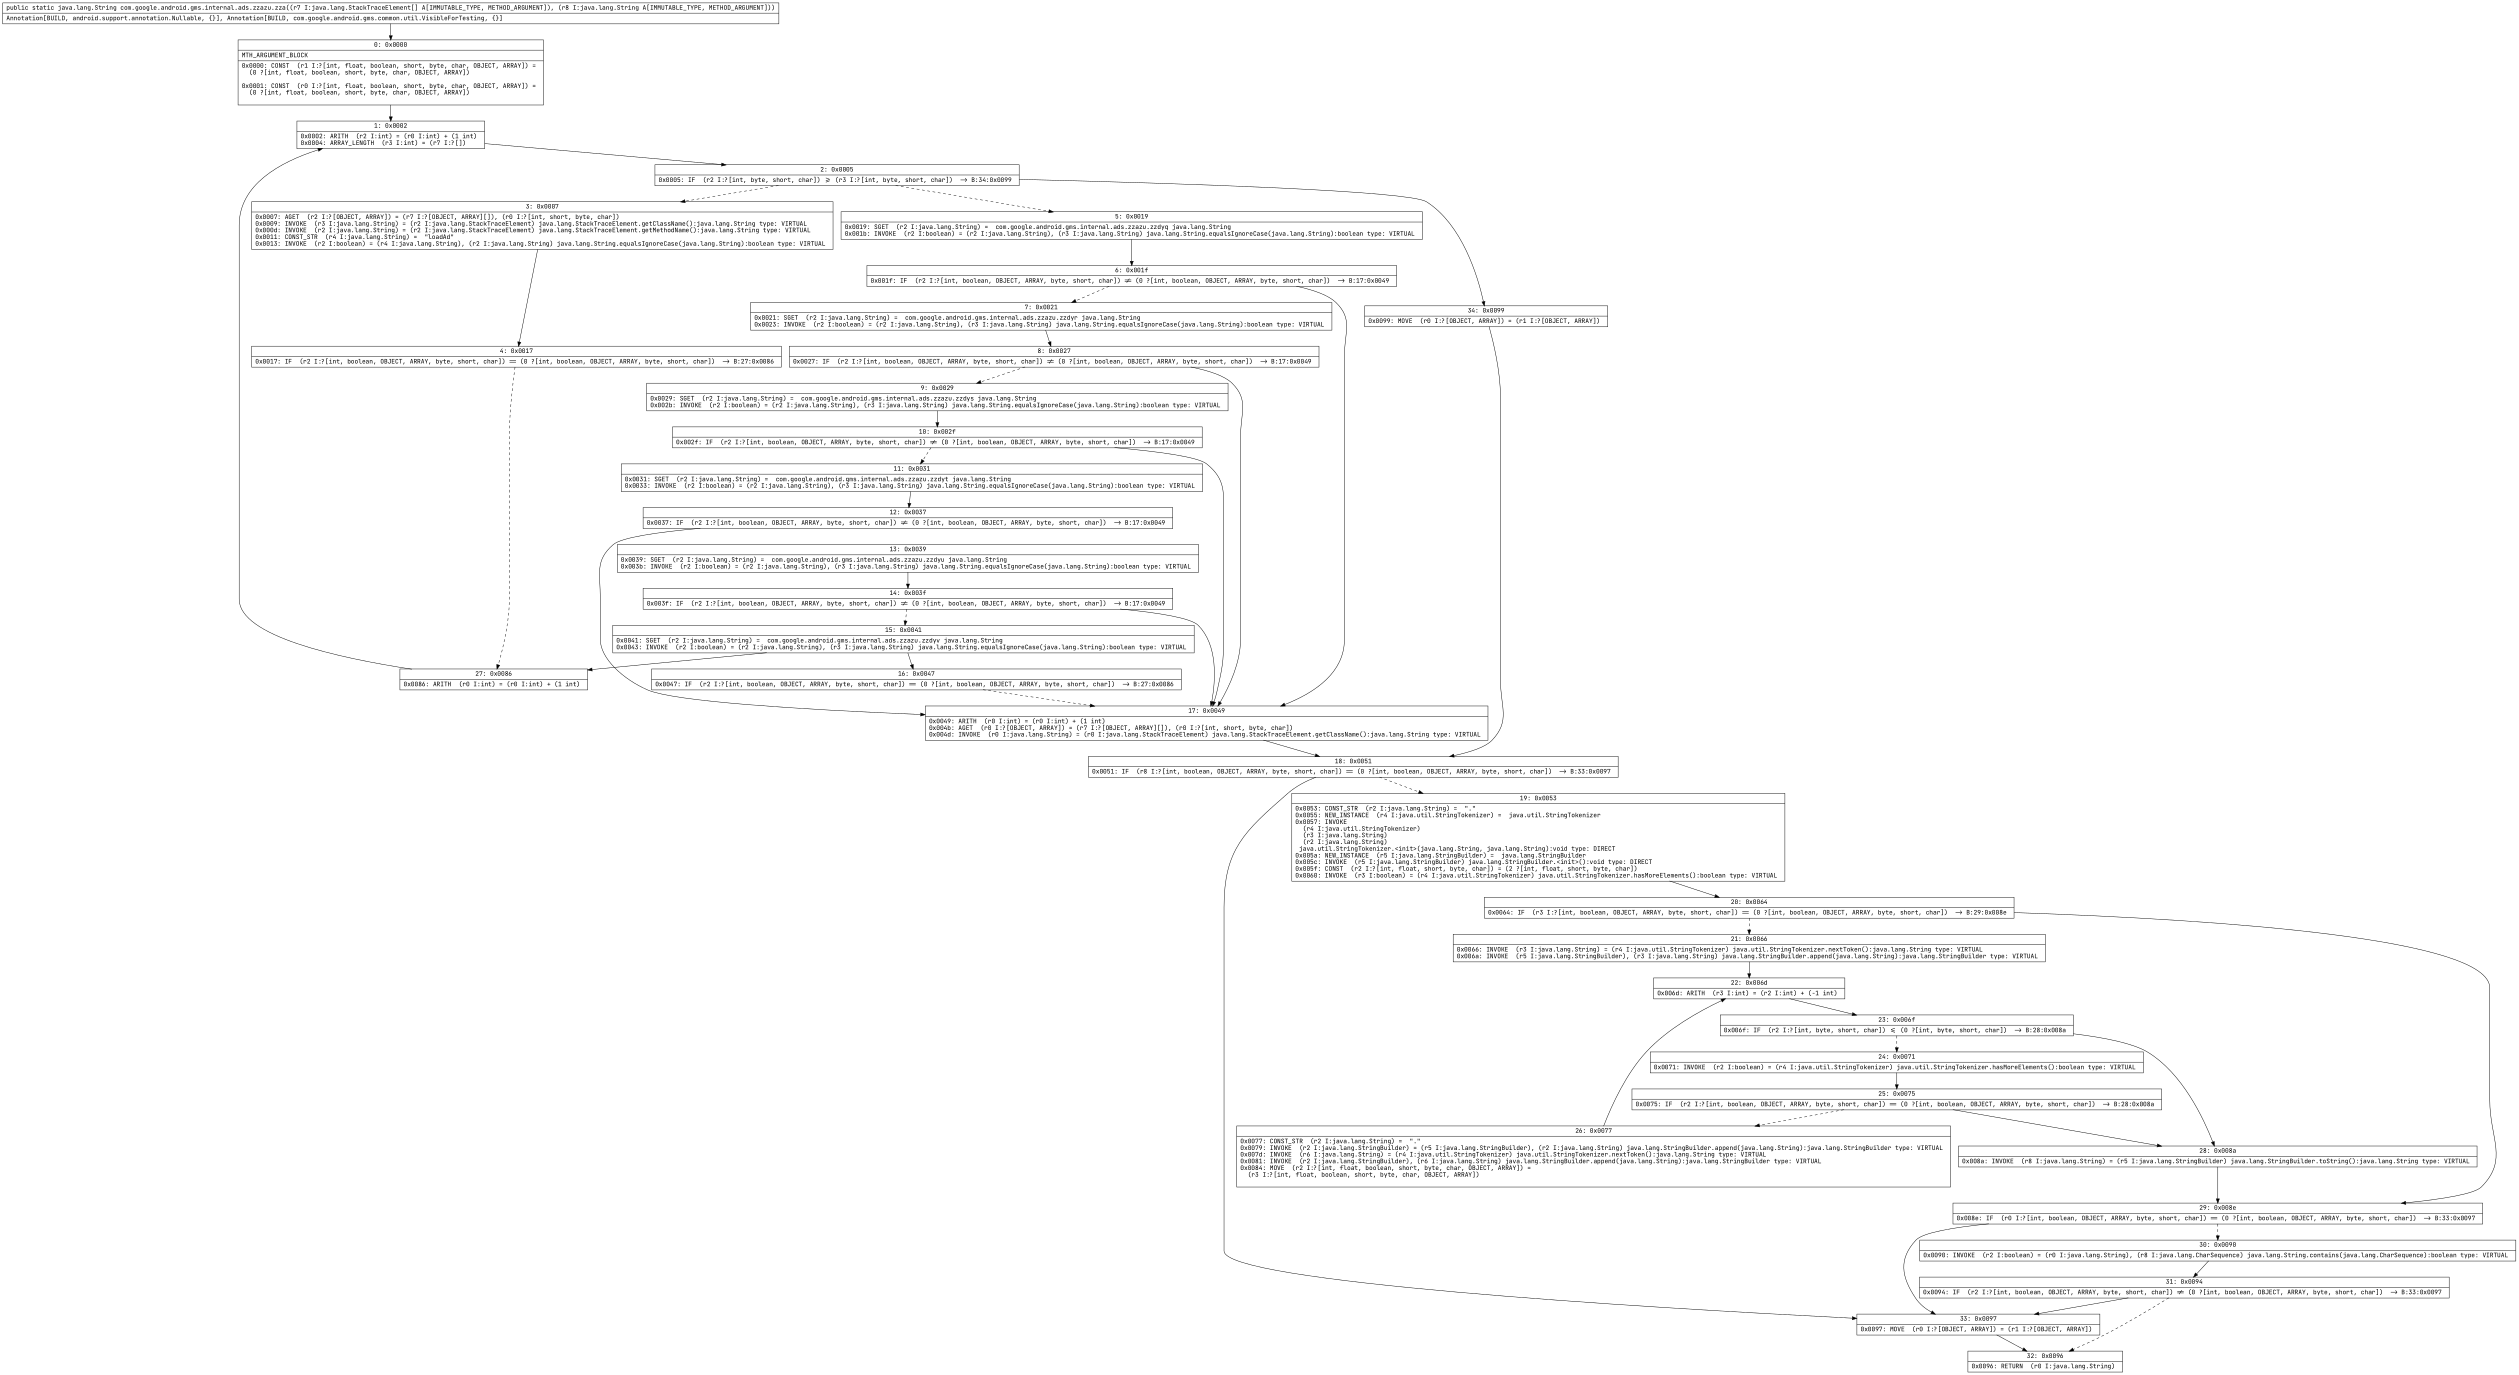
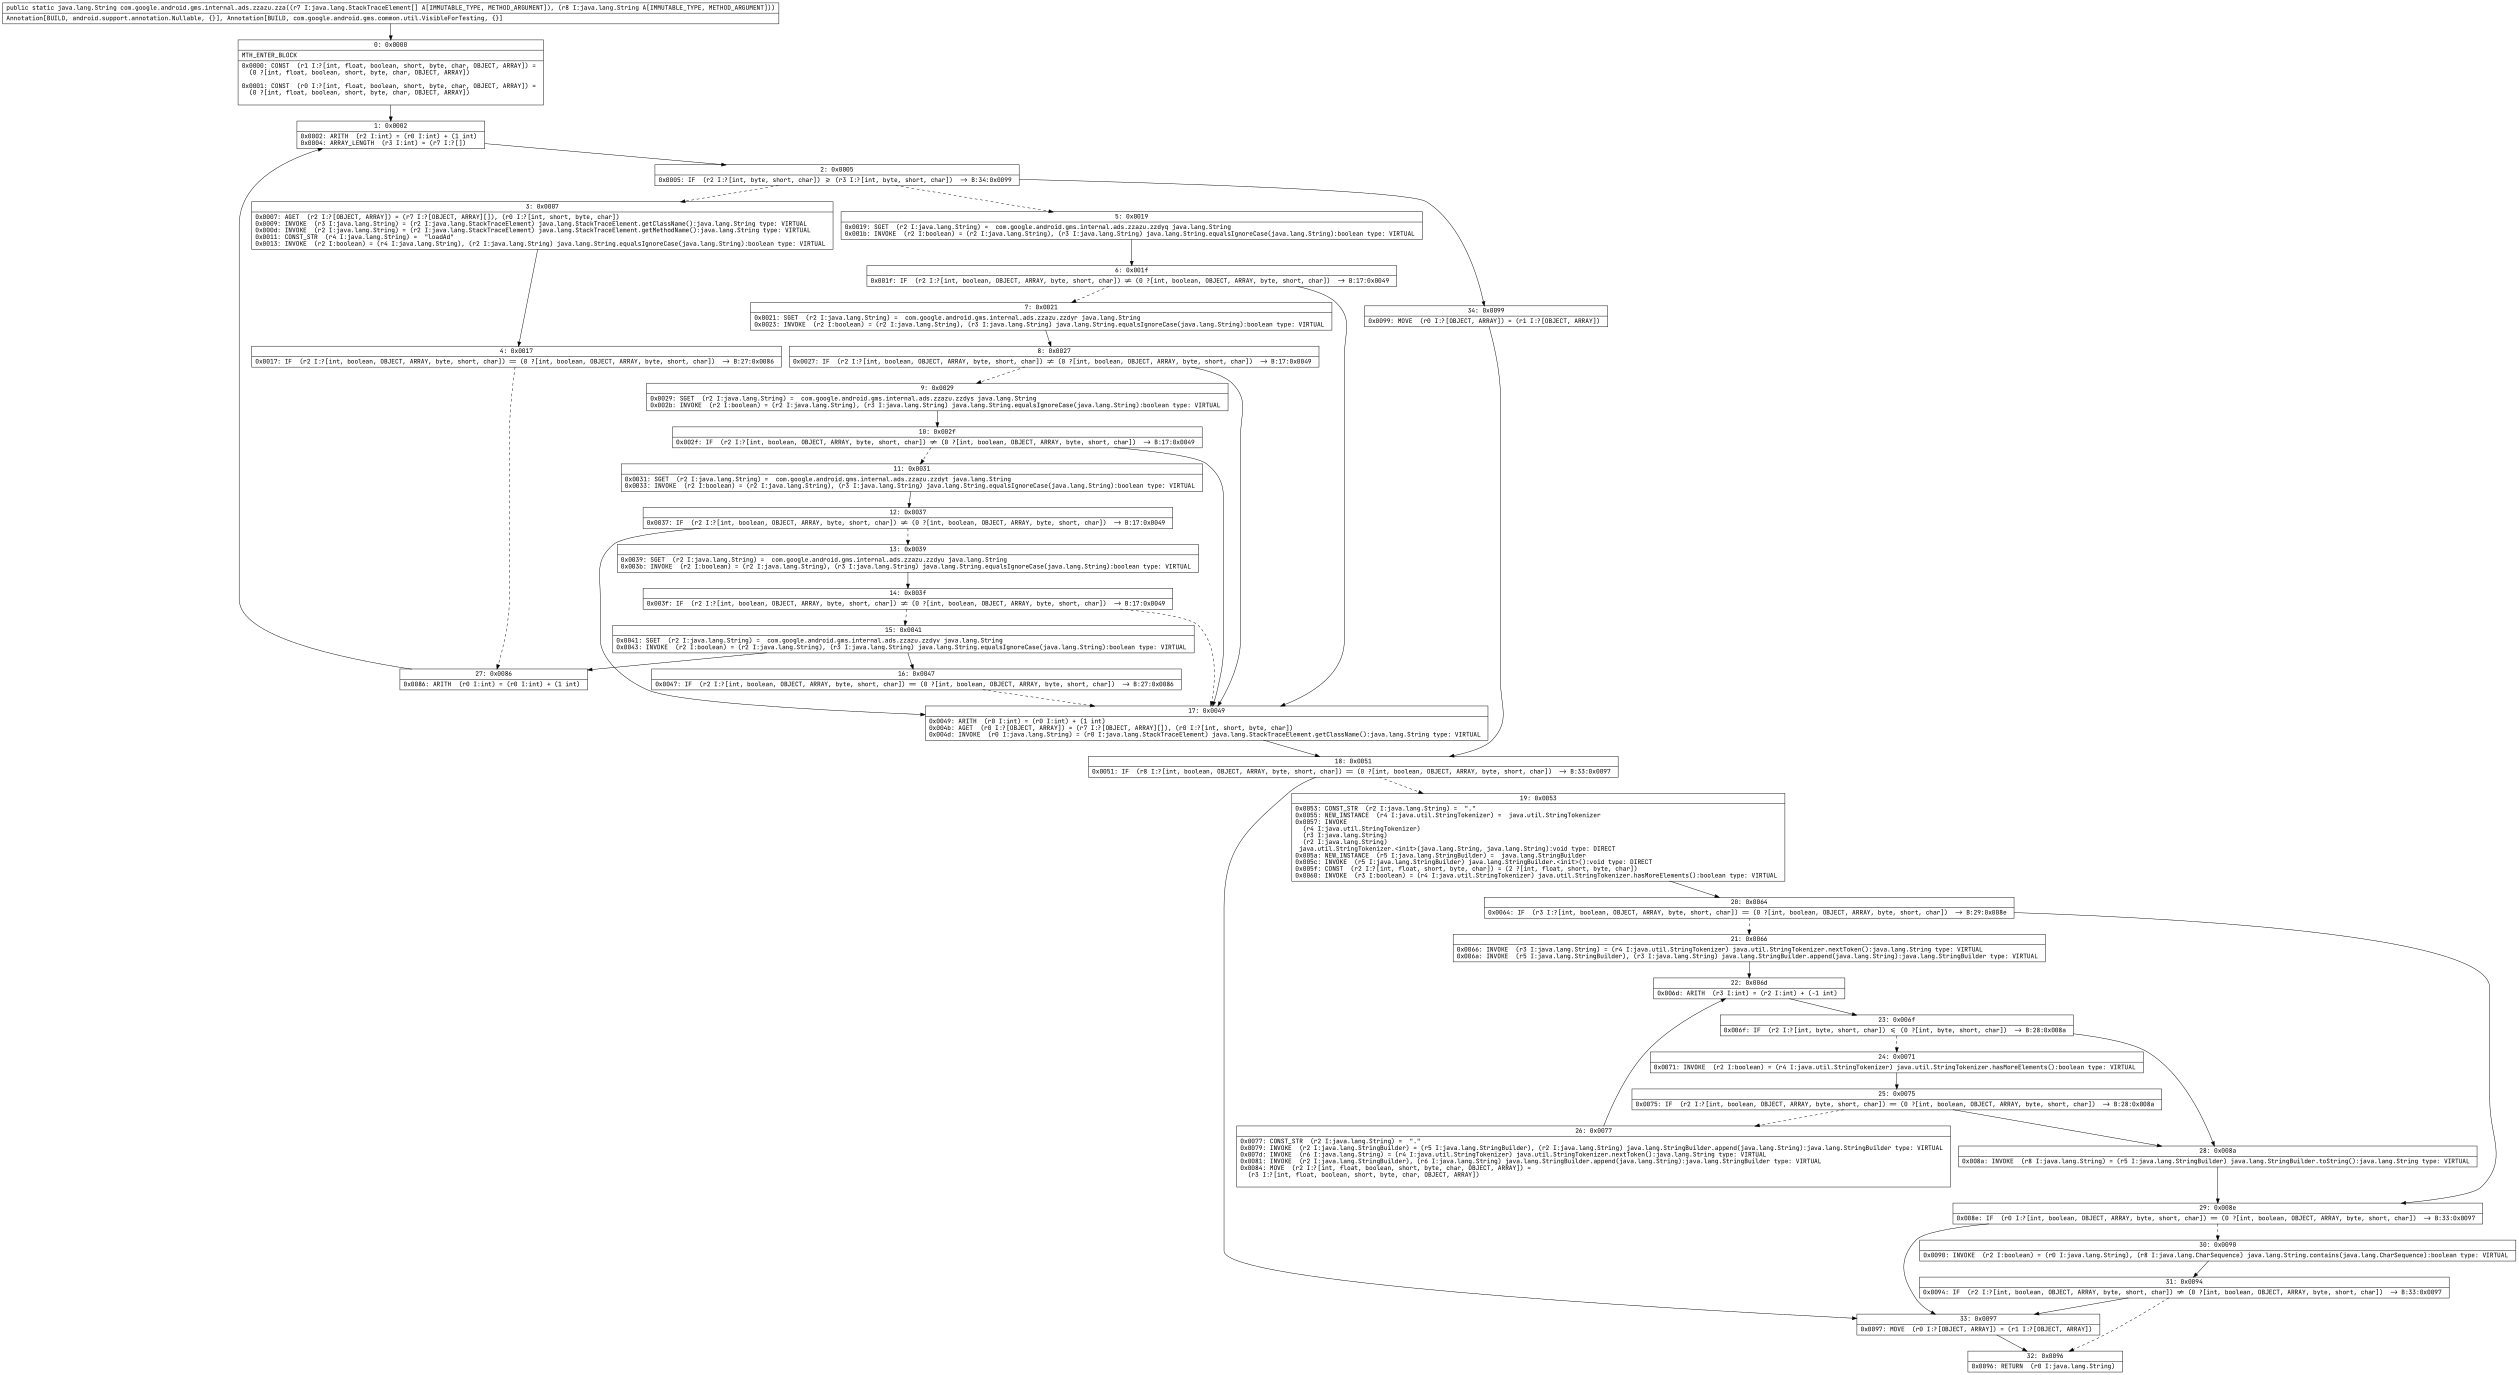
(275, 55) -> (269, 55)
none -> (908, 534)
(1198, 625) -> (1198, 625)
